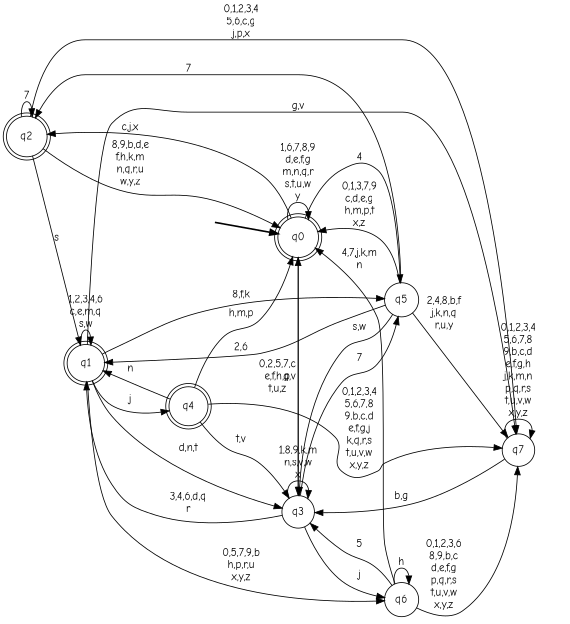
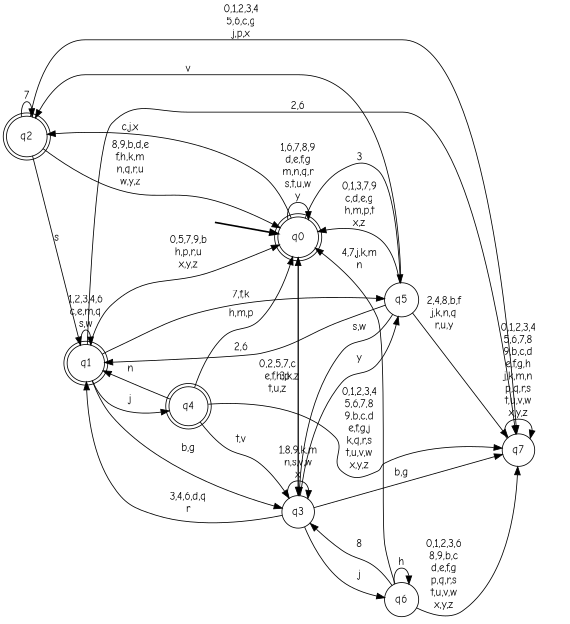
(188, 69) -> (188, 69)
(298, 106) -> (298, 106)
(360, 157) -> (360, 157)
(241, 295) -> (241, 295)
(360, 358) -> (360, 358)
(290, 376) -> (290, 376)
(188, 448) -> (188, 448)
(419, 502) -> (404, 482)
(360, 544) -> (360, 544)
(170, 563) -> (168, 280)
